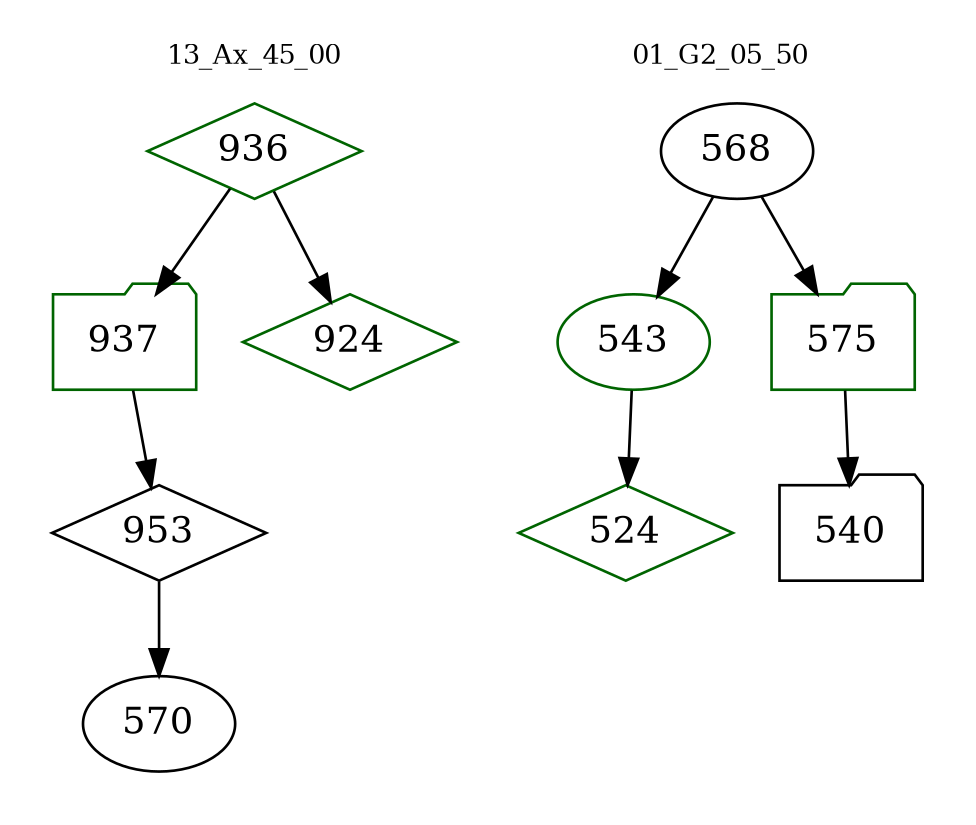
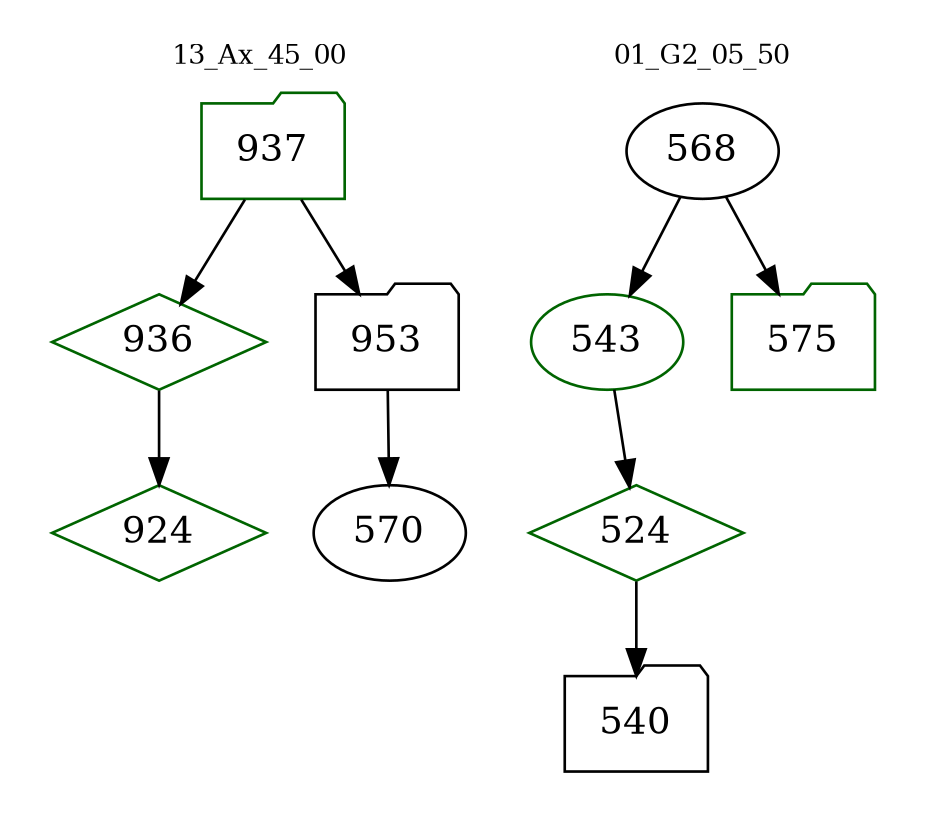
(201, 231) -> (220, 240)
(847, 424) -> (636, 615)
(159, 533) -> (387, 342)
